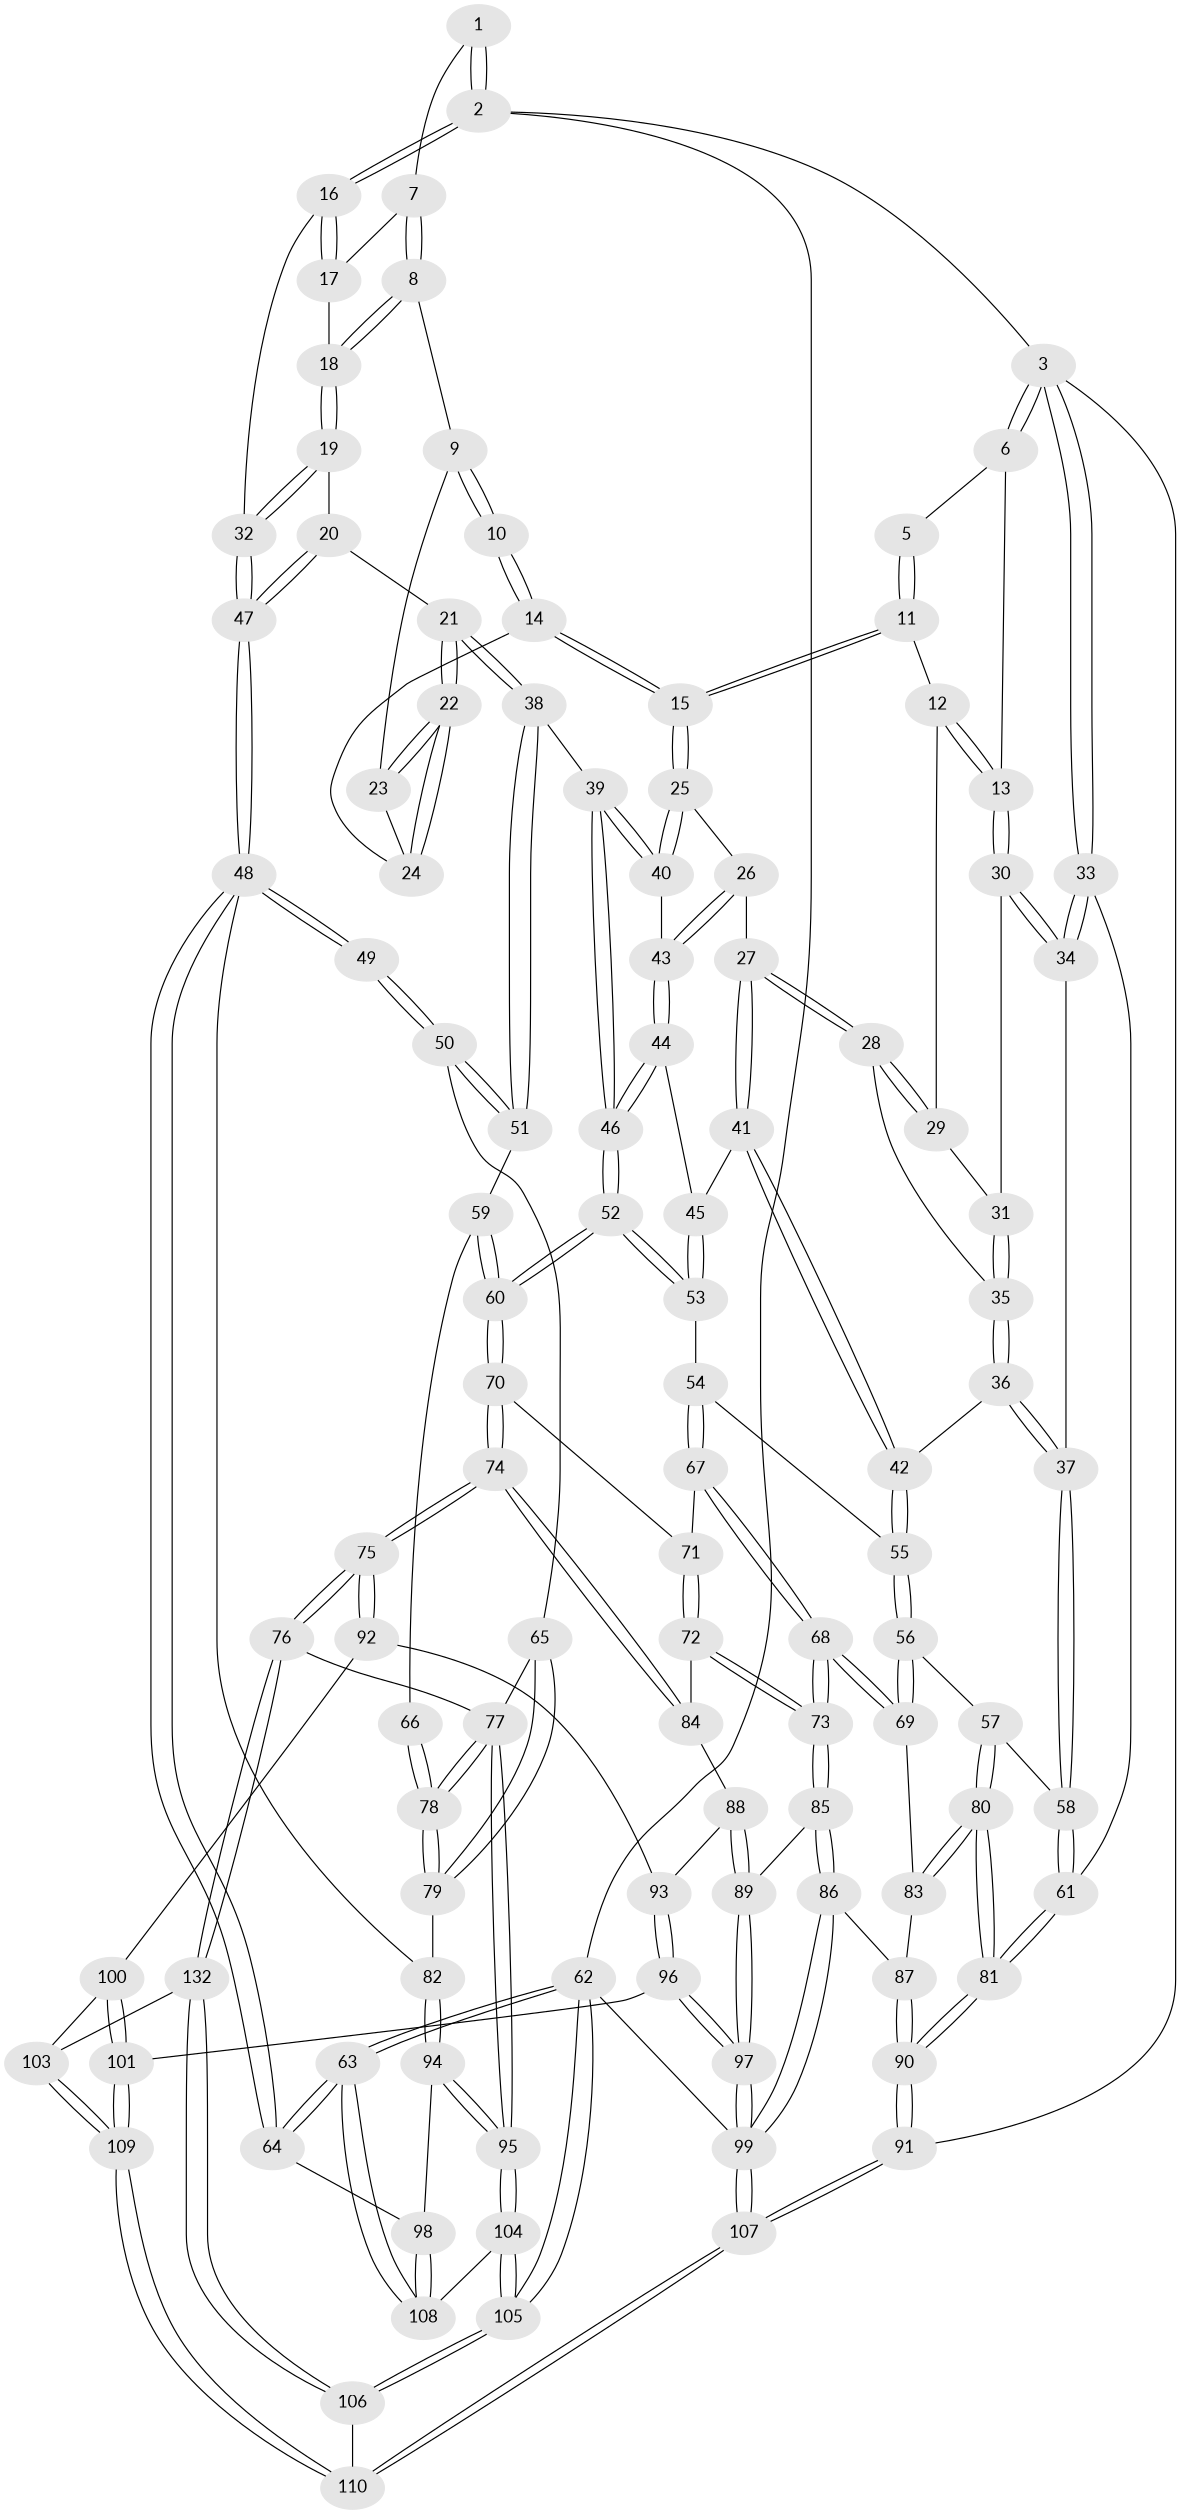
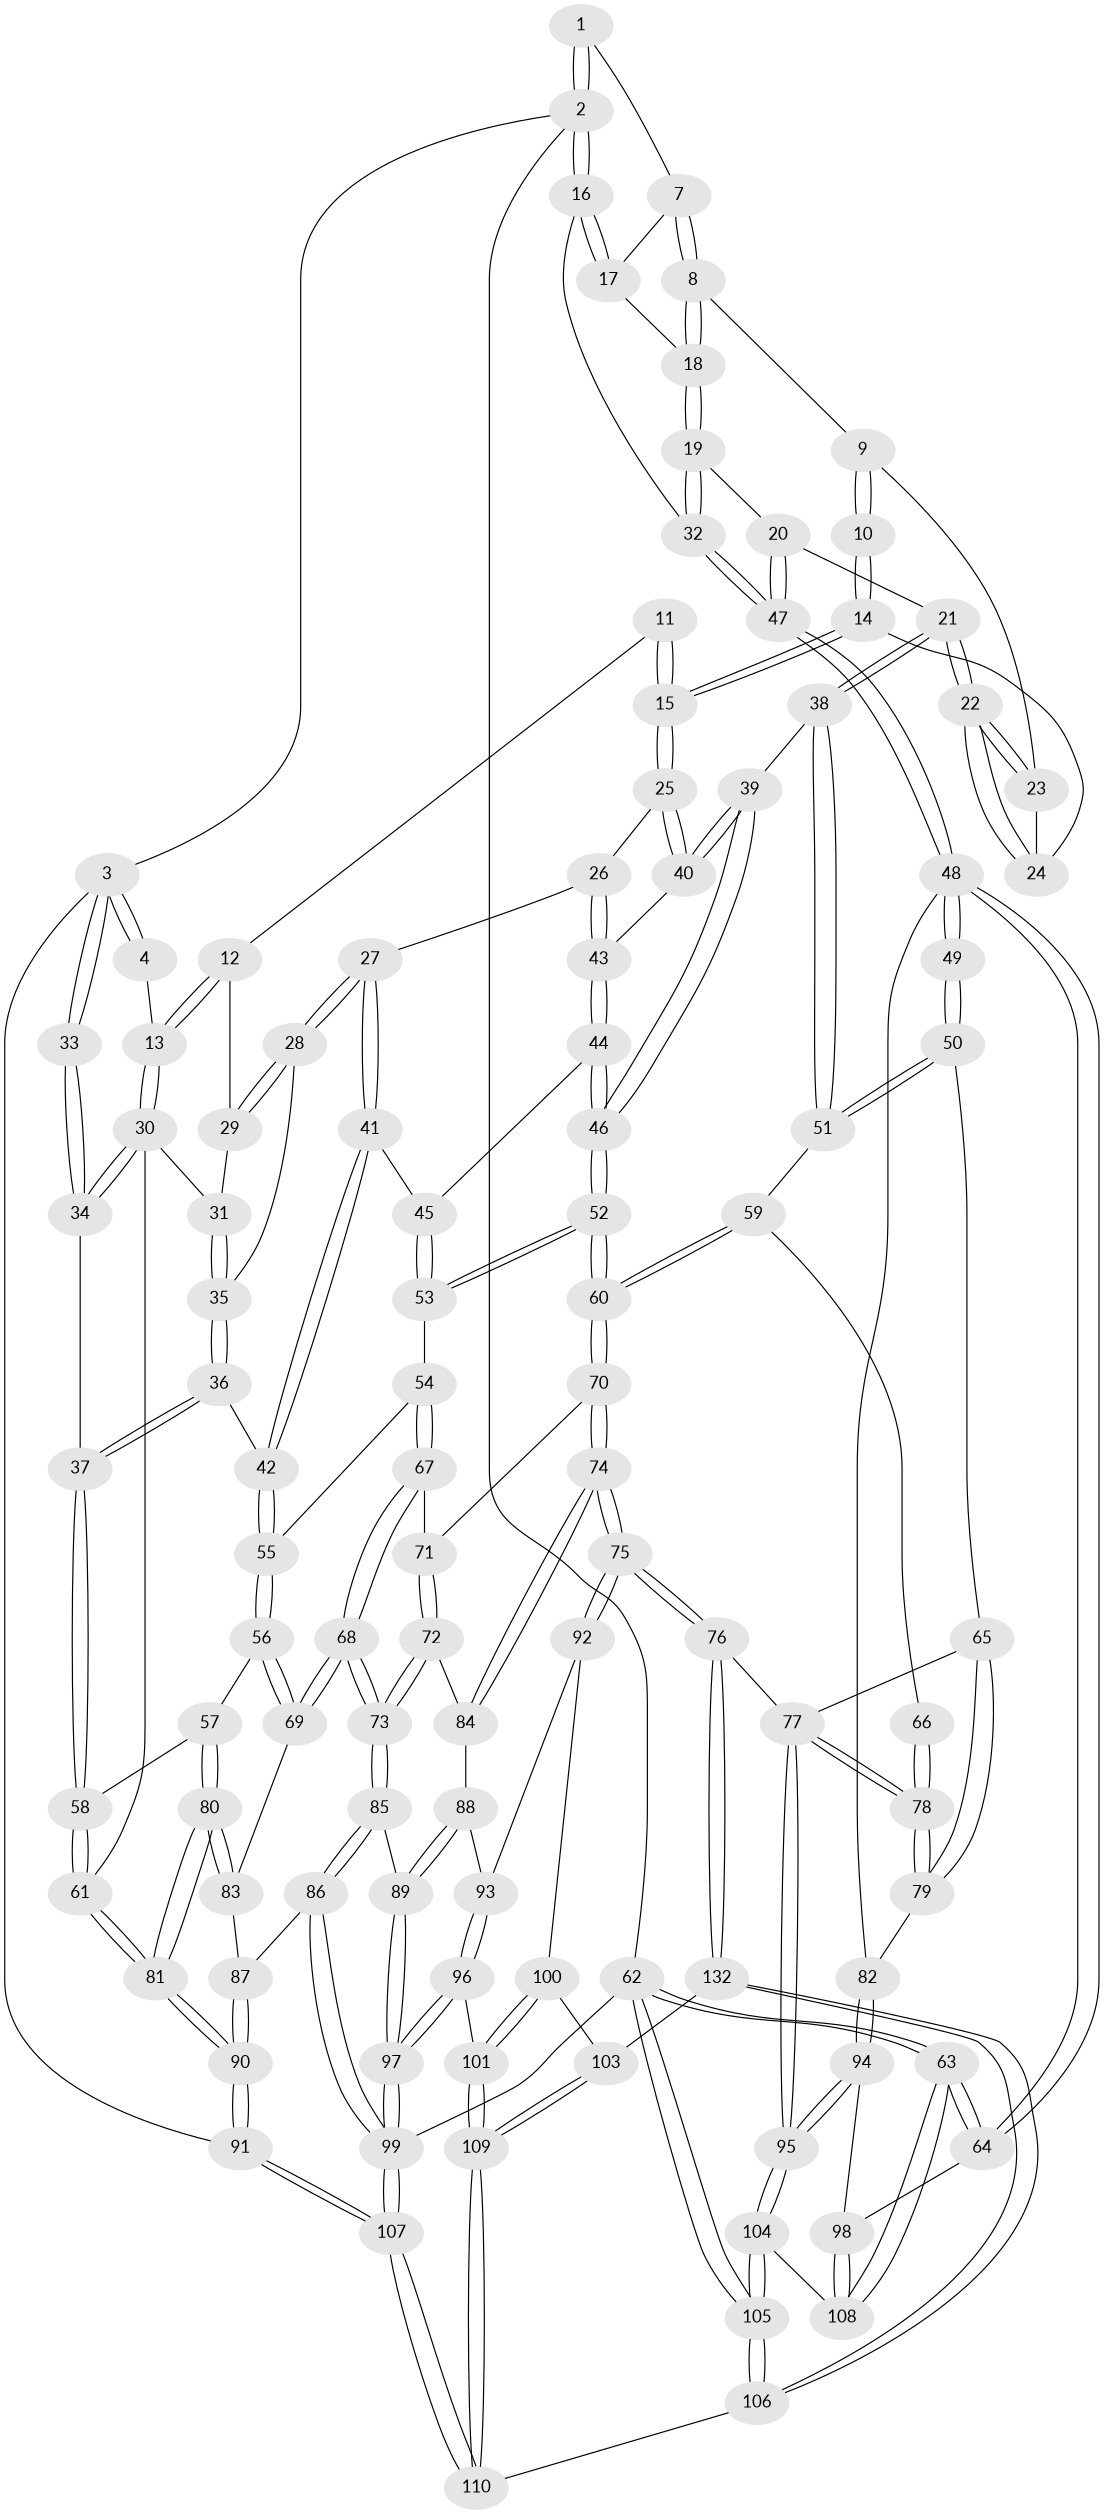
(1006, 450) -> (145, 960)
(907, 535) -> none
(1131, 1388) -> (145, 1518)
